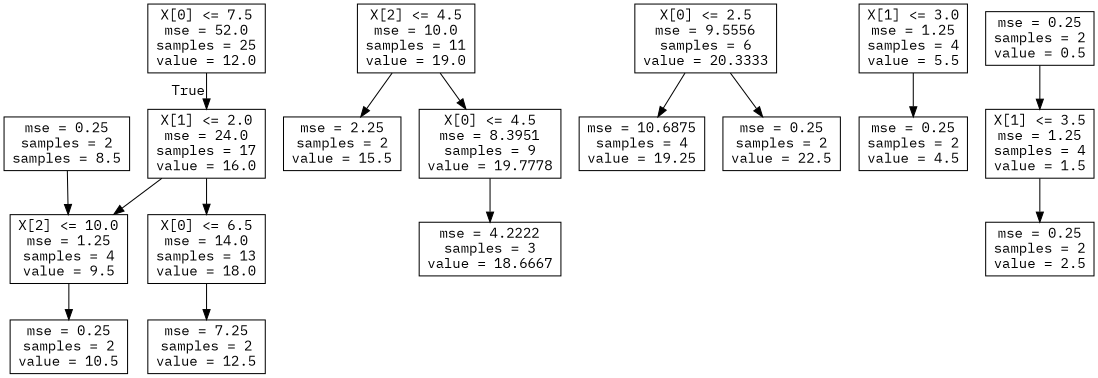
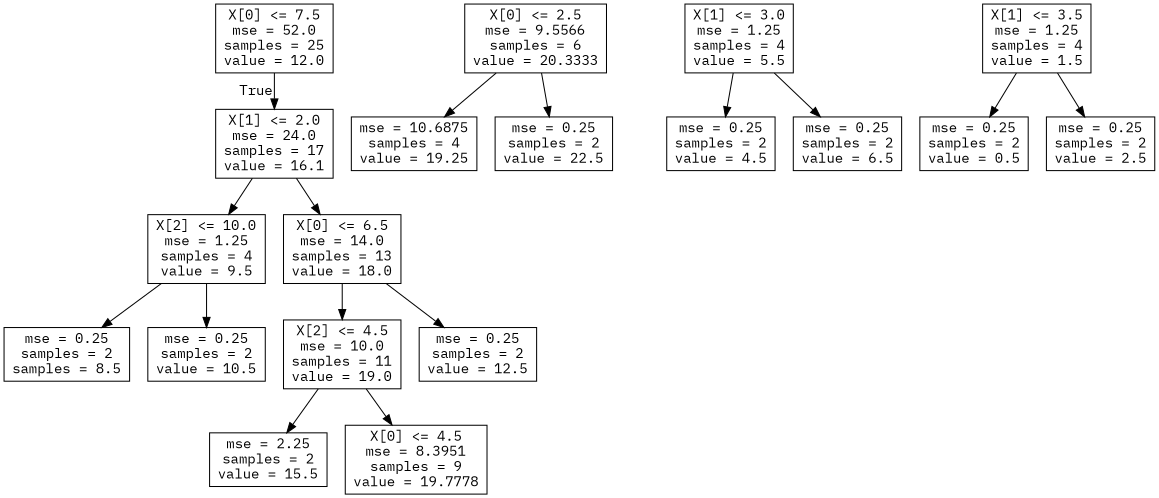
(706, 38) -> (536, 38)
(1040, 82) -> (1006, 91)
(207, 144) -> (274, 144)
none -> (847, 144)
(68, 188) -> (136, 303)
(490, 249) -> none
none -> (342, 296)
(207, 347) -> (478, 354)
